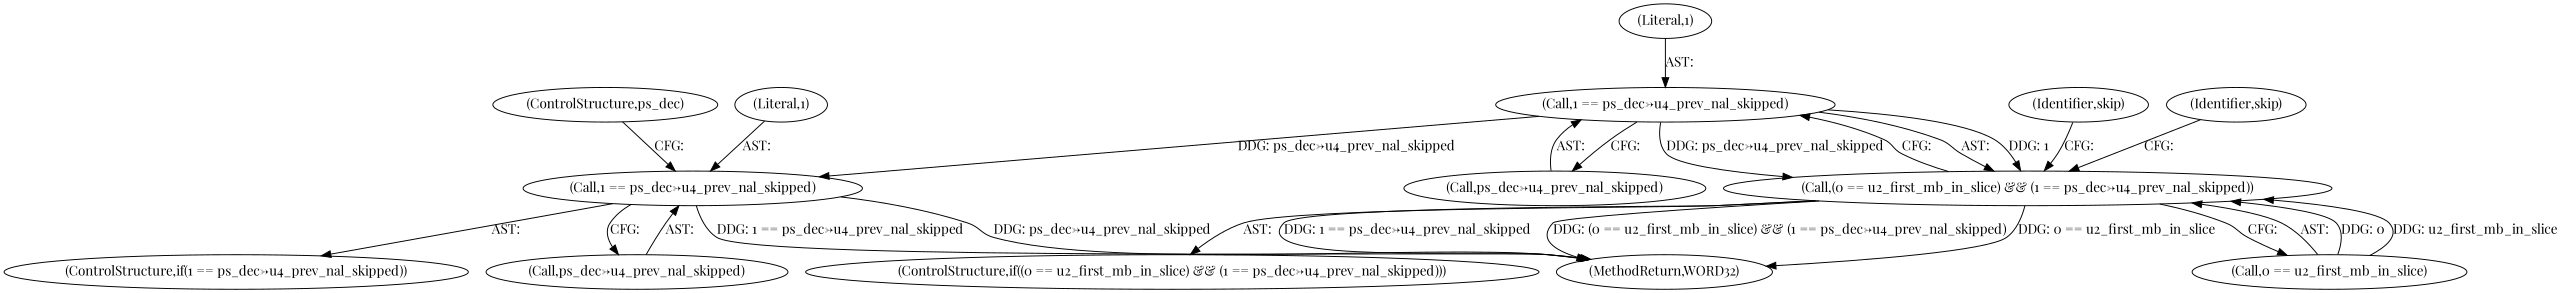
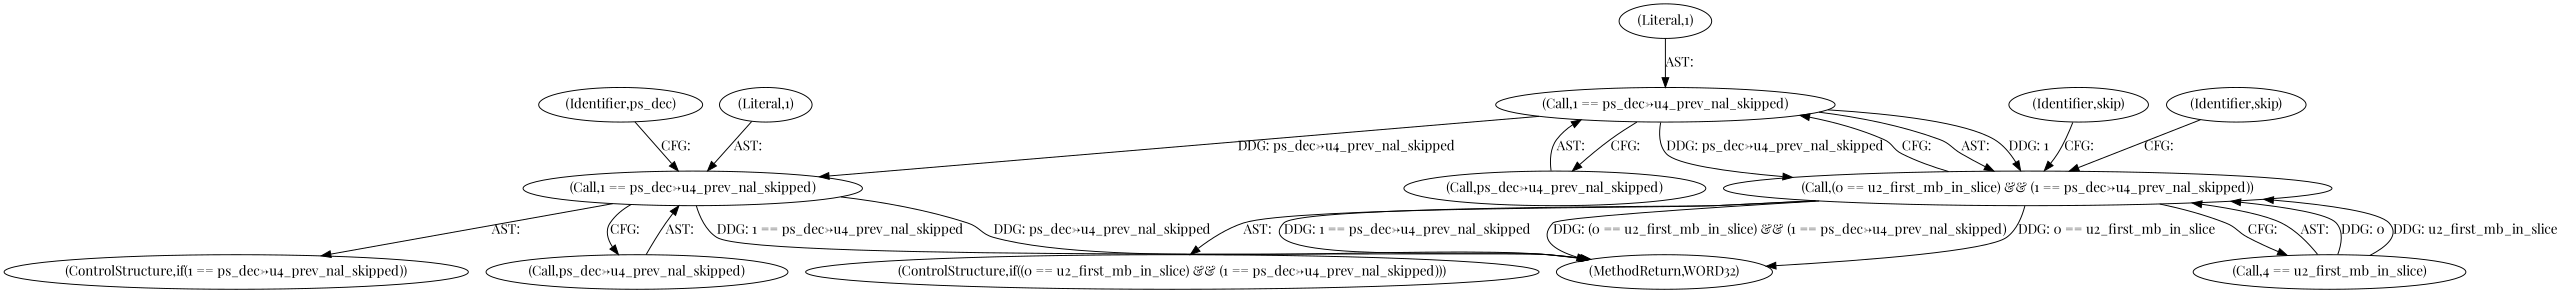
(605, 105) -> (621, 105)
(2330, 272) -> (2330, 272)
